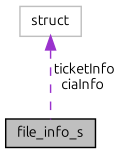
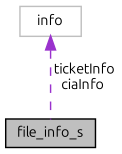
(51, 21) -> (51, 21)
